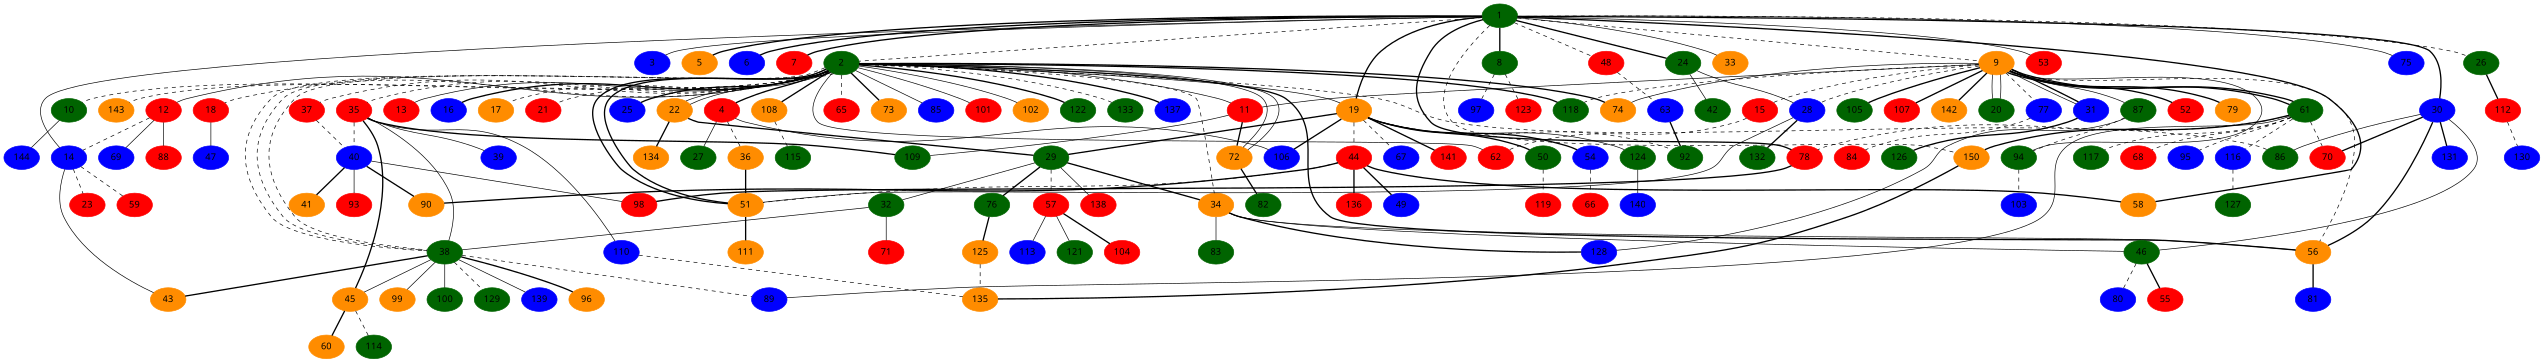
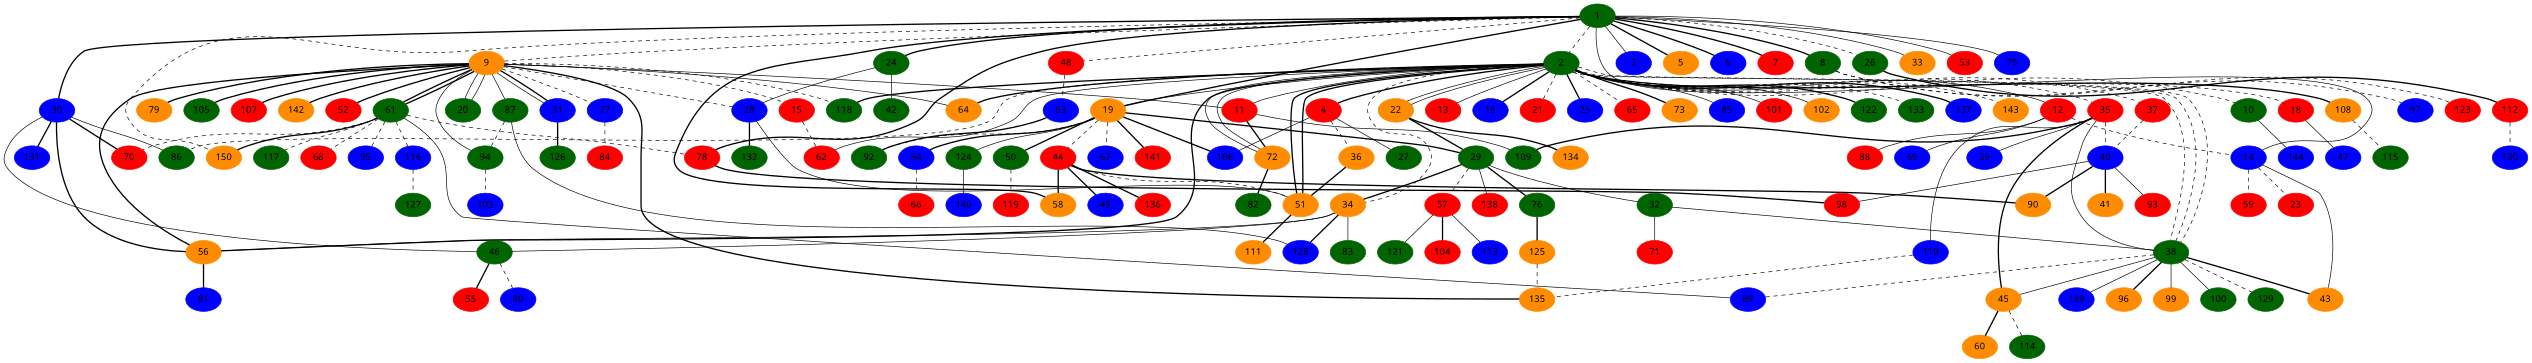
(2250, 80) -> (200, 84)
(496, 110) -> none
(1618, 110) -> (964, 110)
(1438, 283) -> (952, 281)
